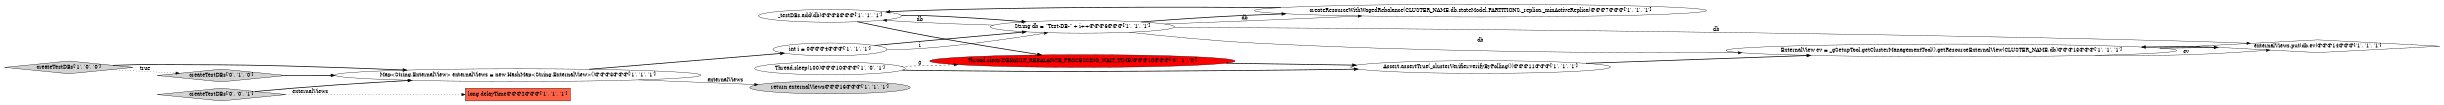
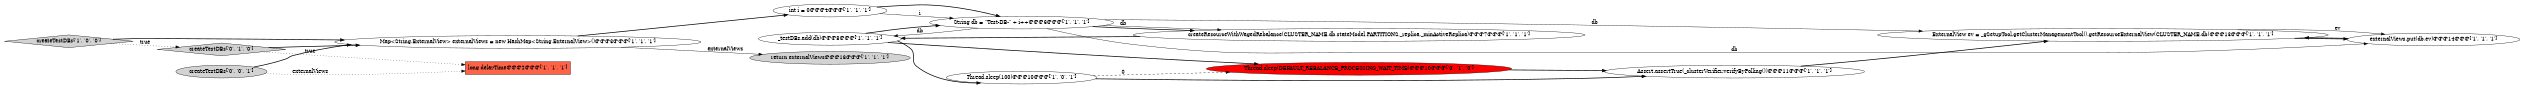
(2318, 46) -> (2433, 40)
none -> (361, 58)
none -> (929, 74)
(221, 95) -> (221, 72)
